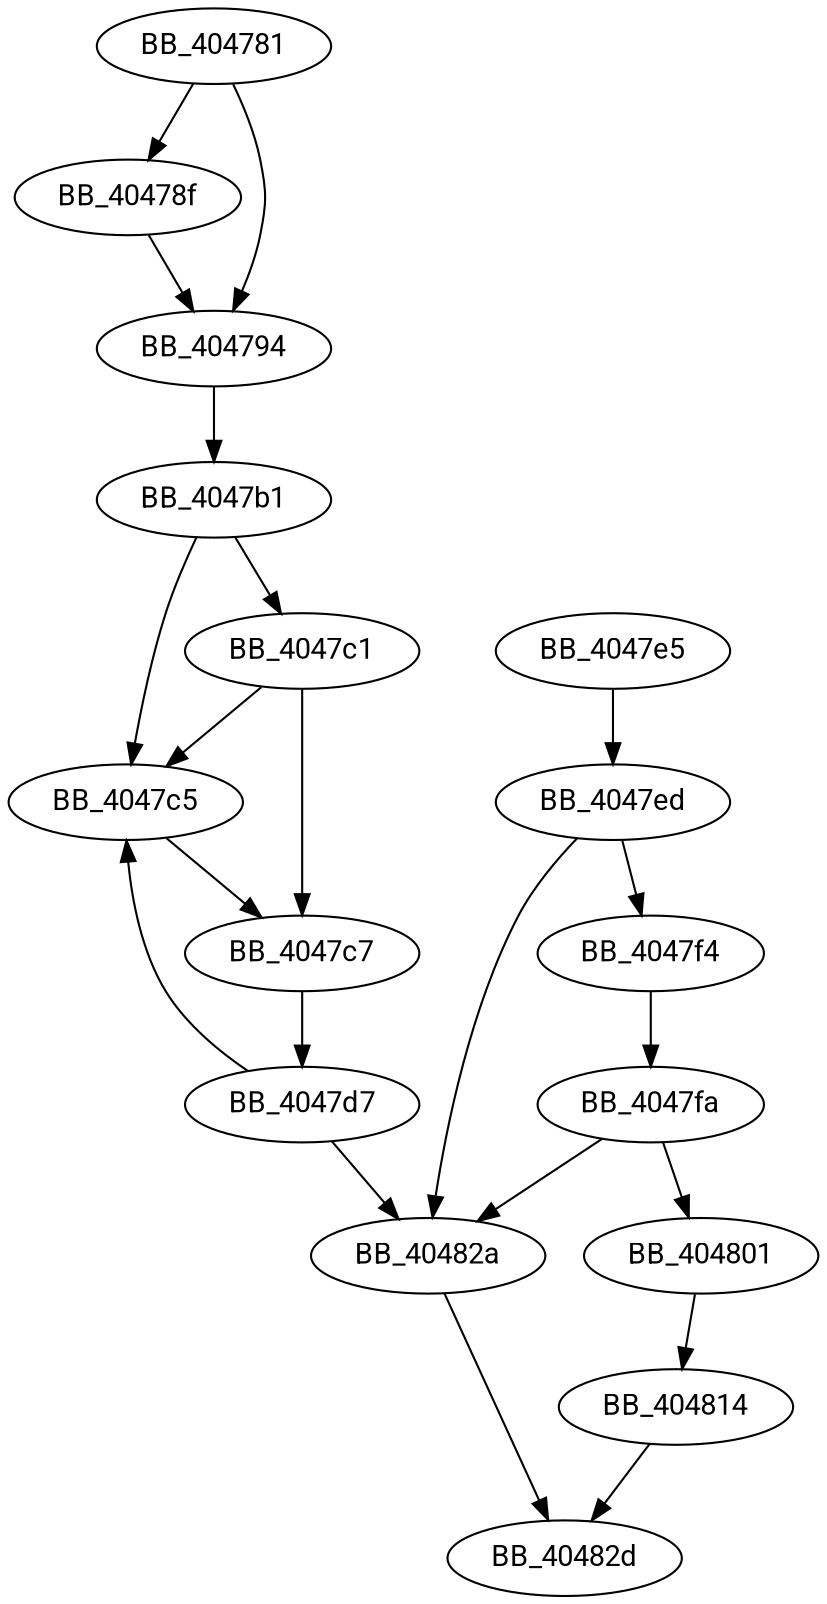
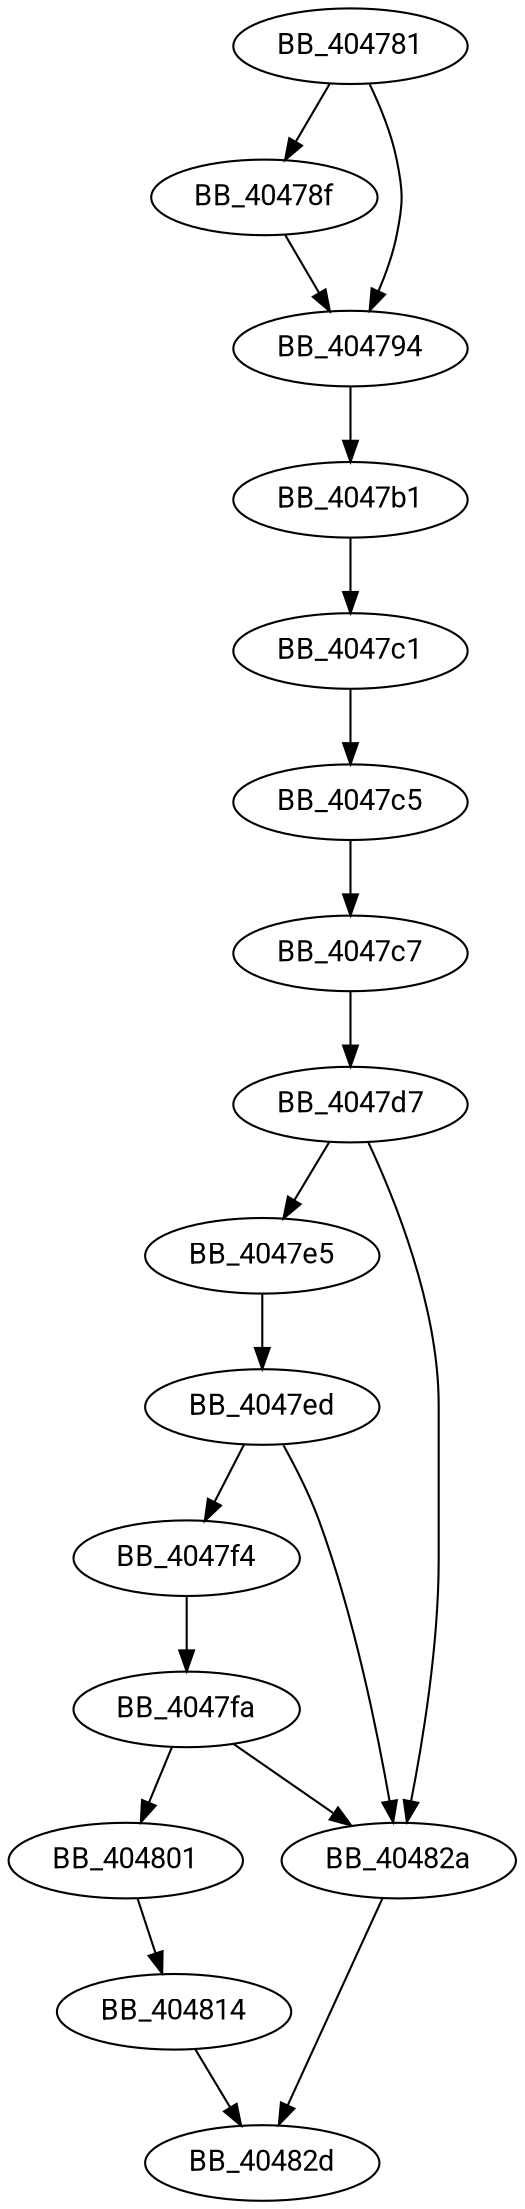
(158, 638) -> none
(302, 791) -> none
(161, 982) -> (312, 1171)
